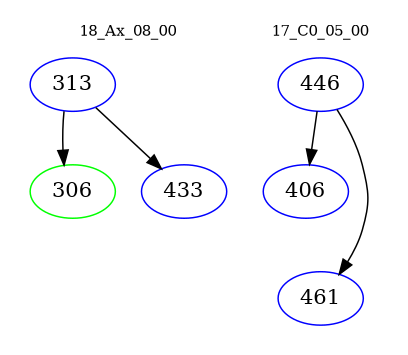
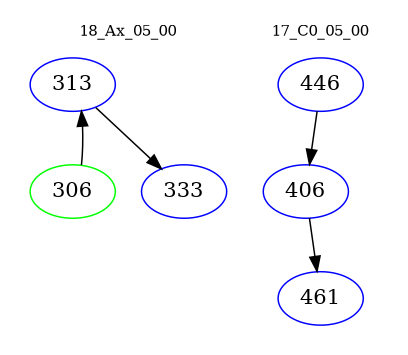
(128, 32) -> (128, 32)
(63, 131) -> (83, 146)
(367, 185) -> (312, 237)
(184, 192) -> (184, 192)
